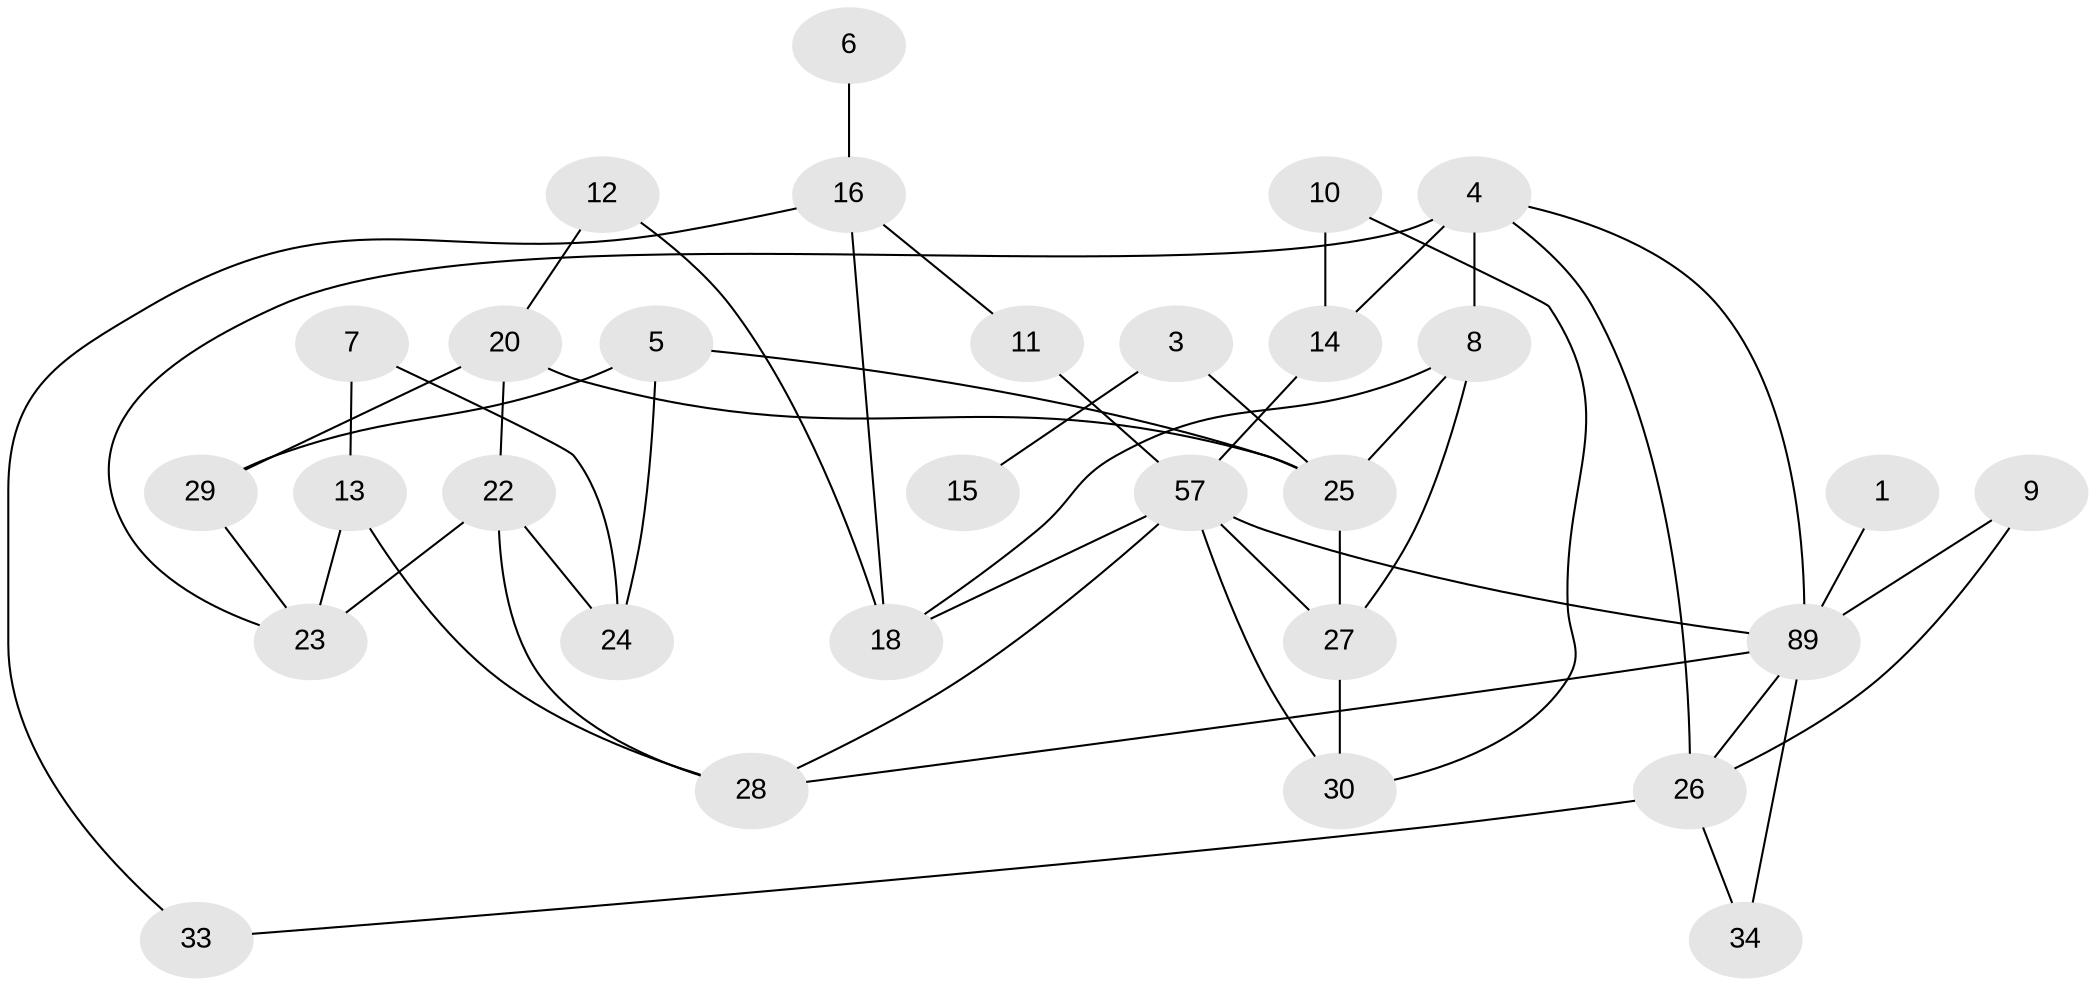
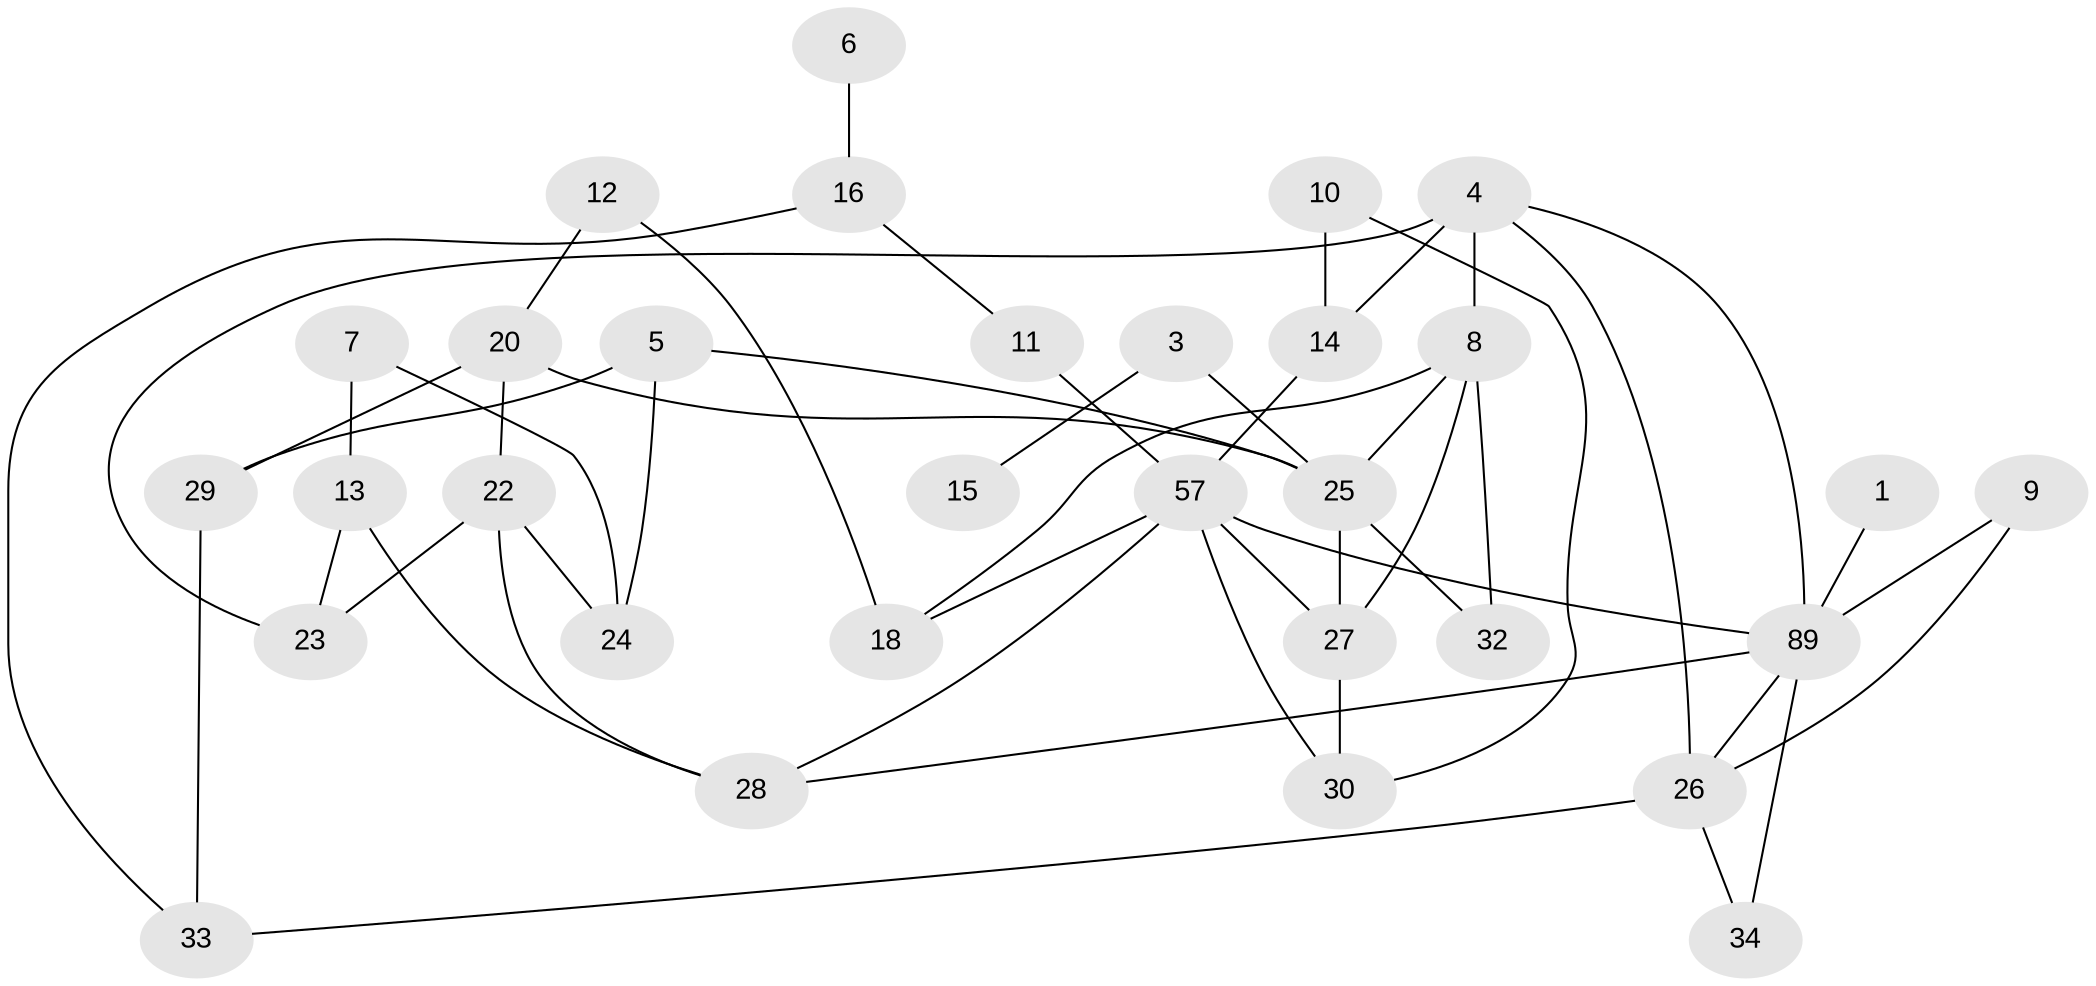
(866, 400) -> none
(256, 567) -> (199, 716)
none -> (1493, 642)
